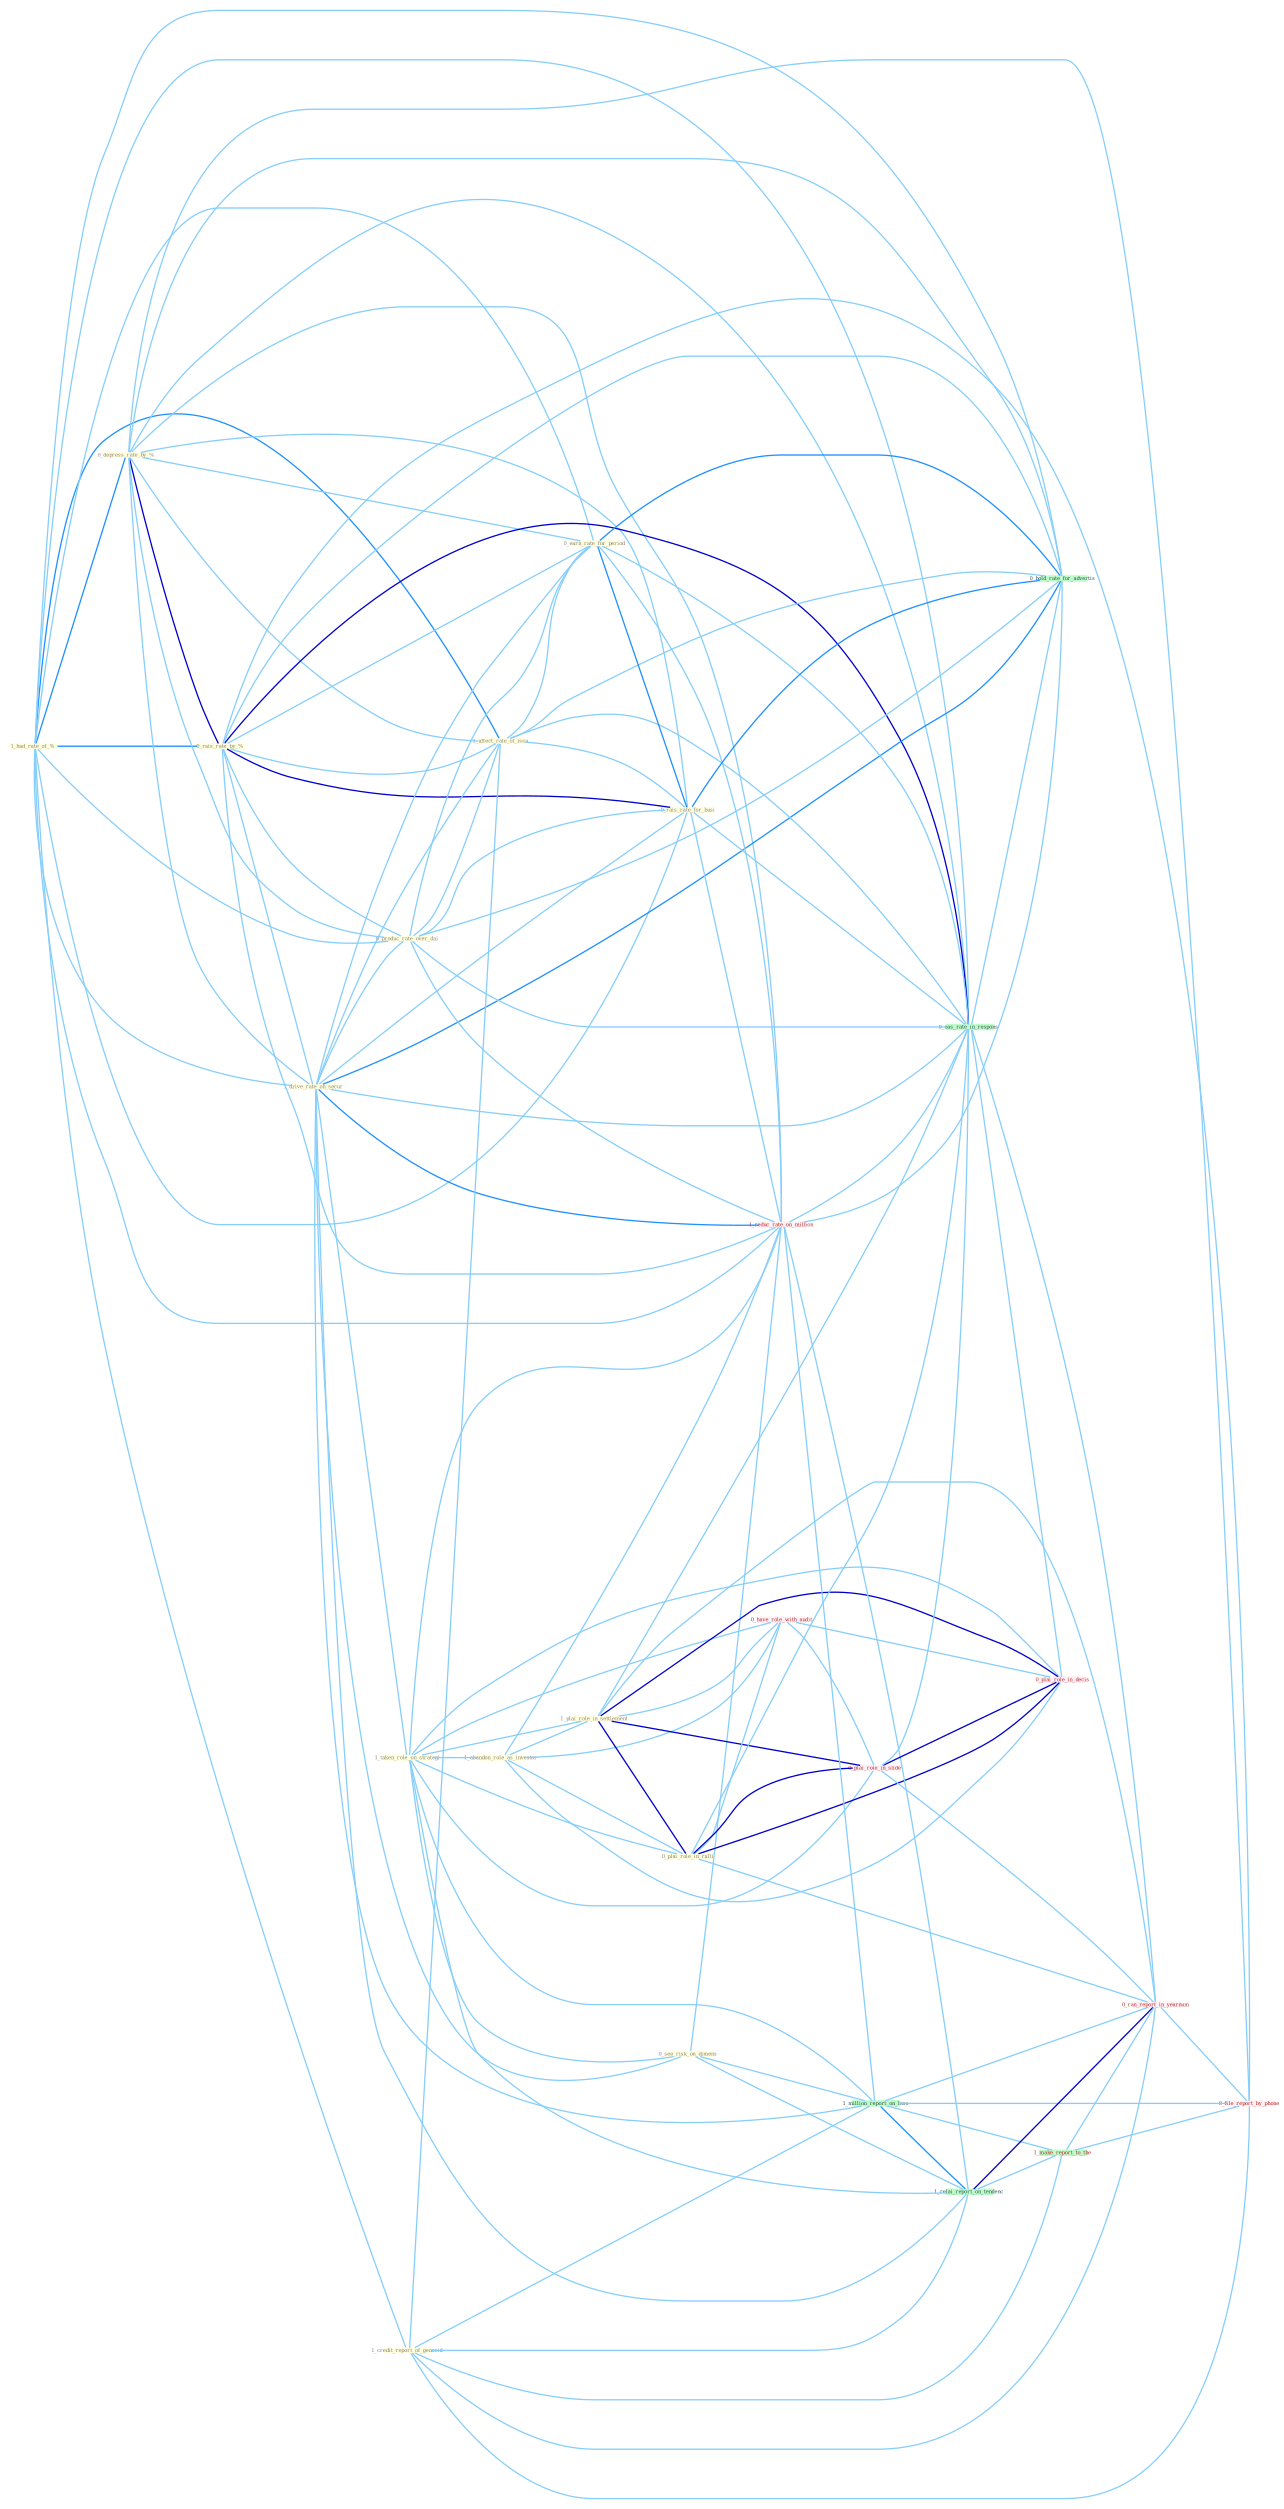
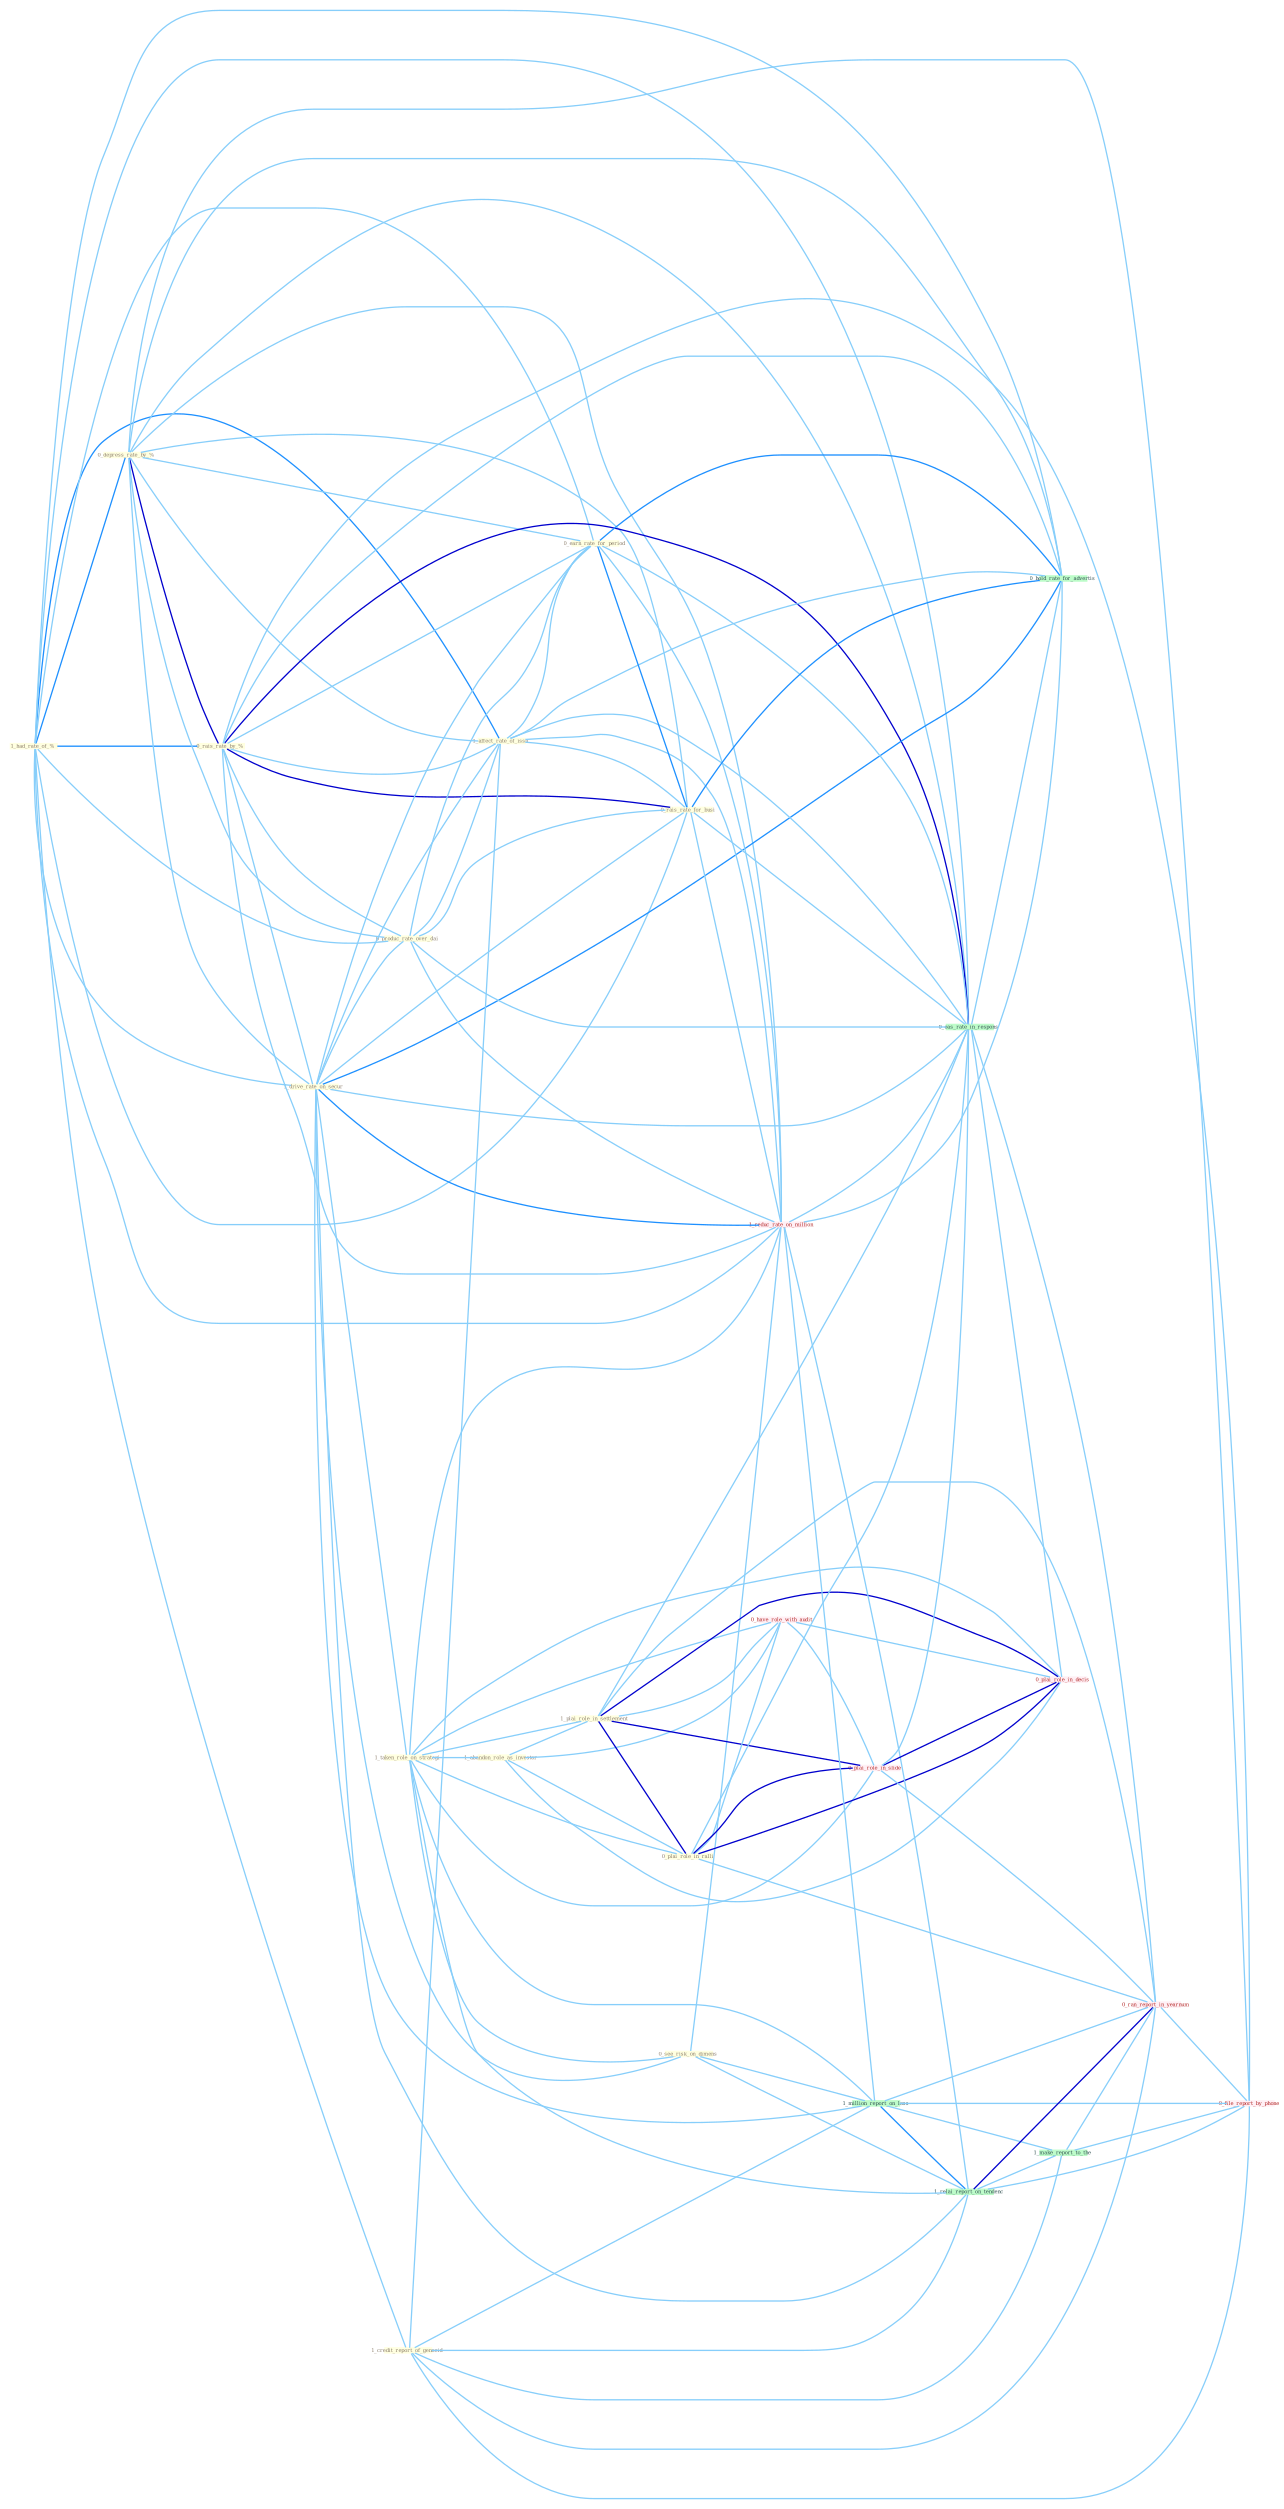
(776, 788) -> none
(656, 1498) -> (747, 903)
(1063, 2153) -> (1063, 2153)
none -> (1113, 2161)
